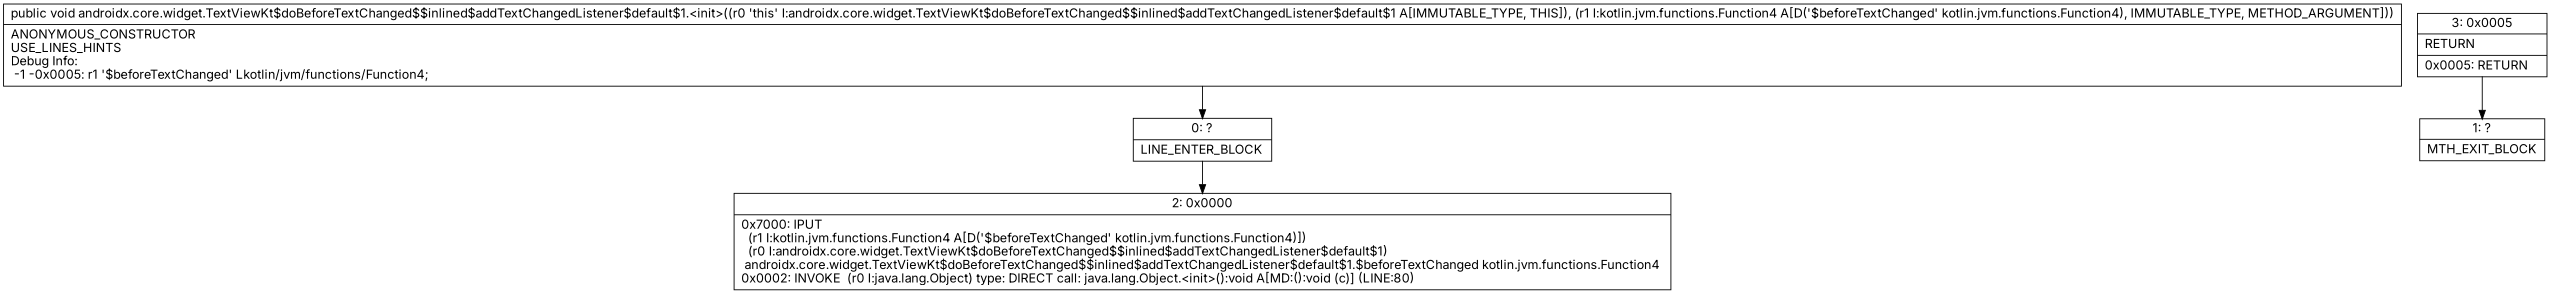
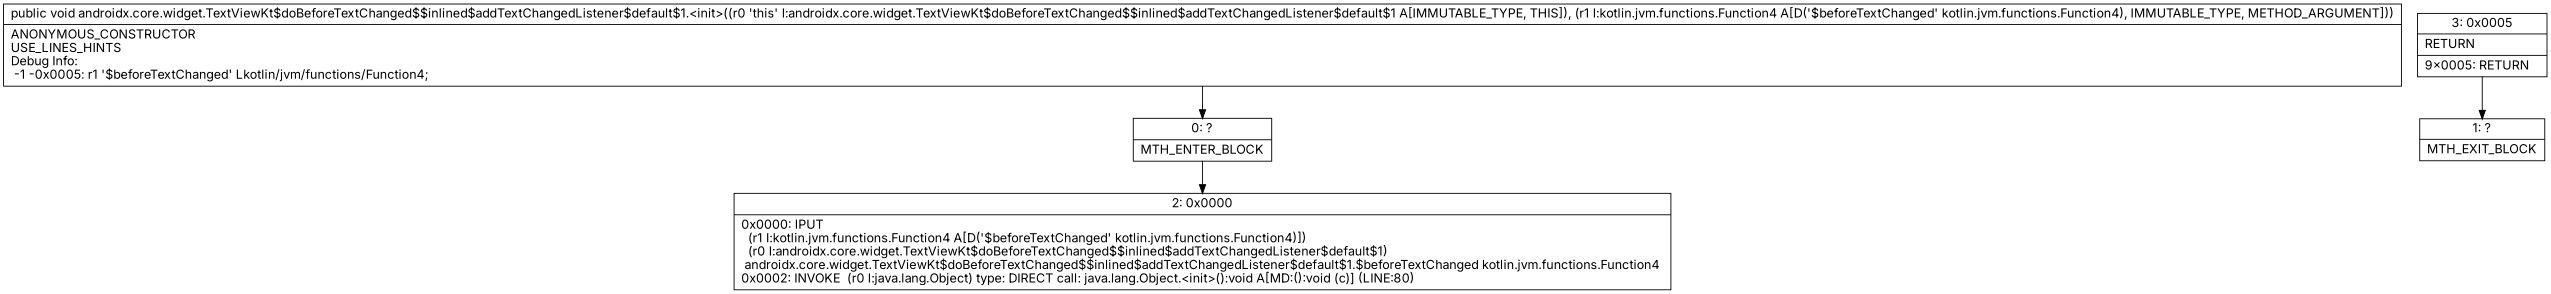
(2481, 66) -> (2482, 66)
(1202, 150) -> (1202, 150)
(785, 225) -> (786, 225)
